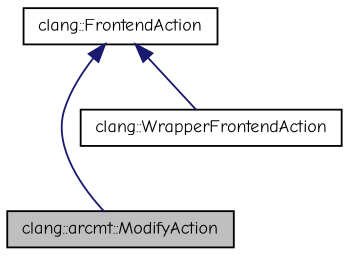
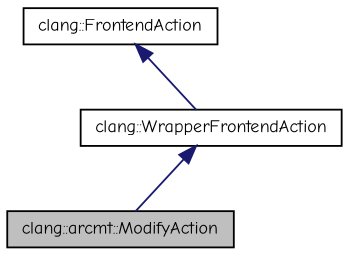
(63, 137) -> (160, 185)
